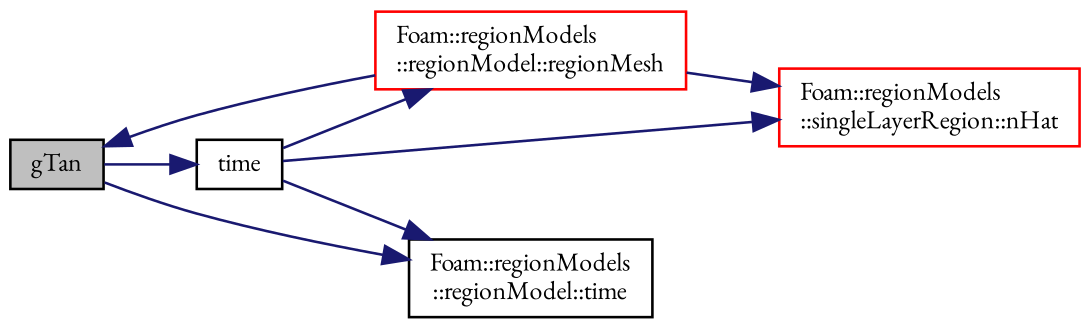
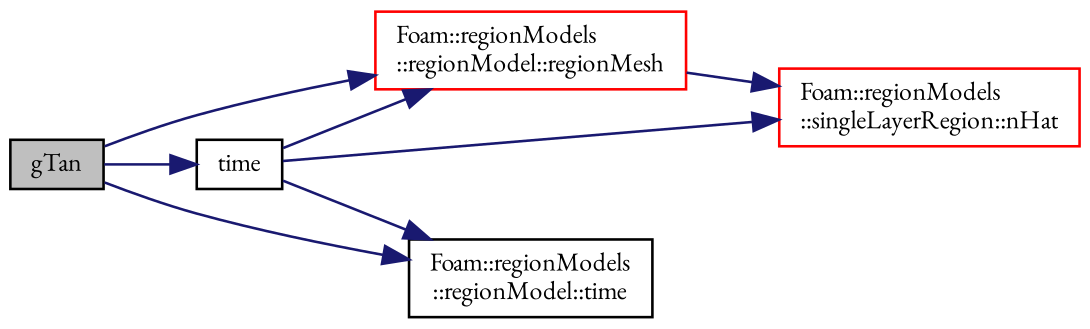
(251, 101) -> (226, 108)
